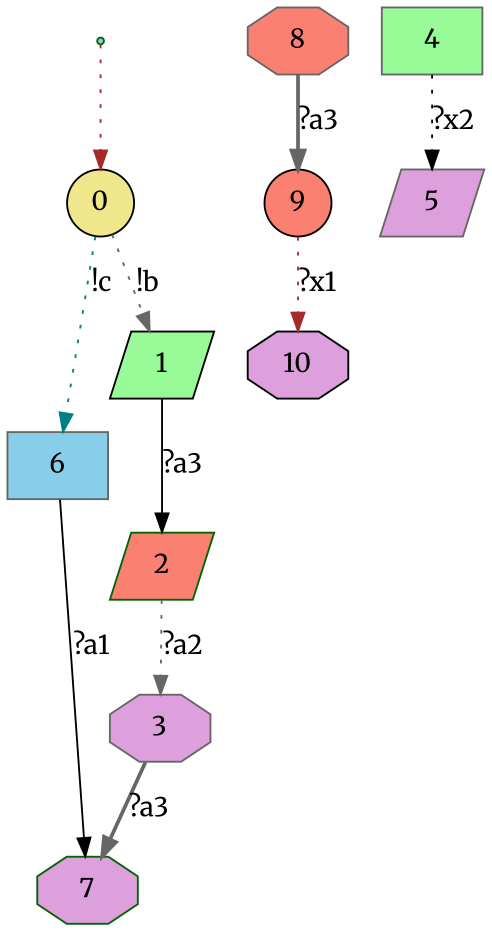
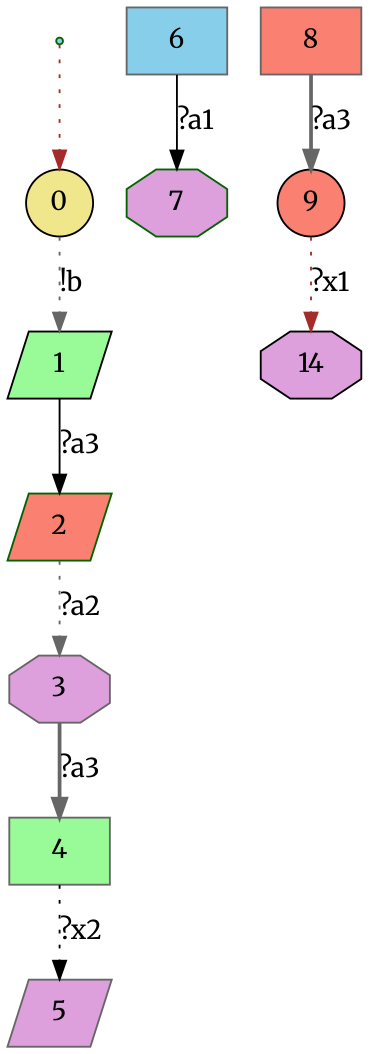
(298, 41) -> (311, 41)
(81, 325) -> none
(298, 365) -> (311, 365)
(128, 801) -> (60, 761)
